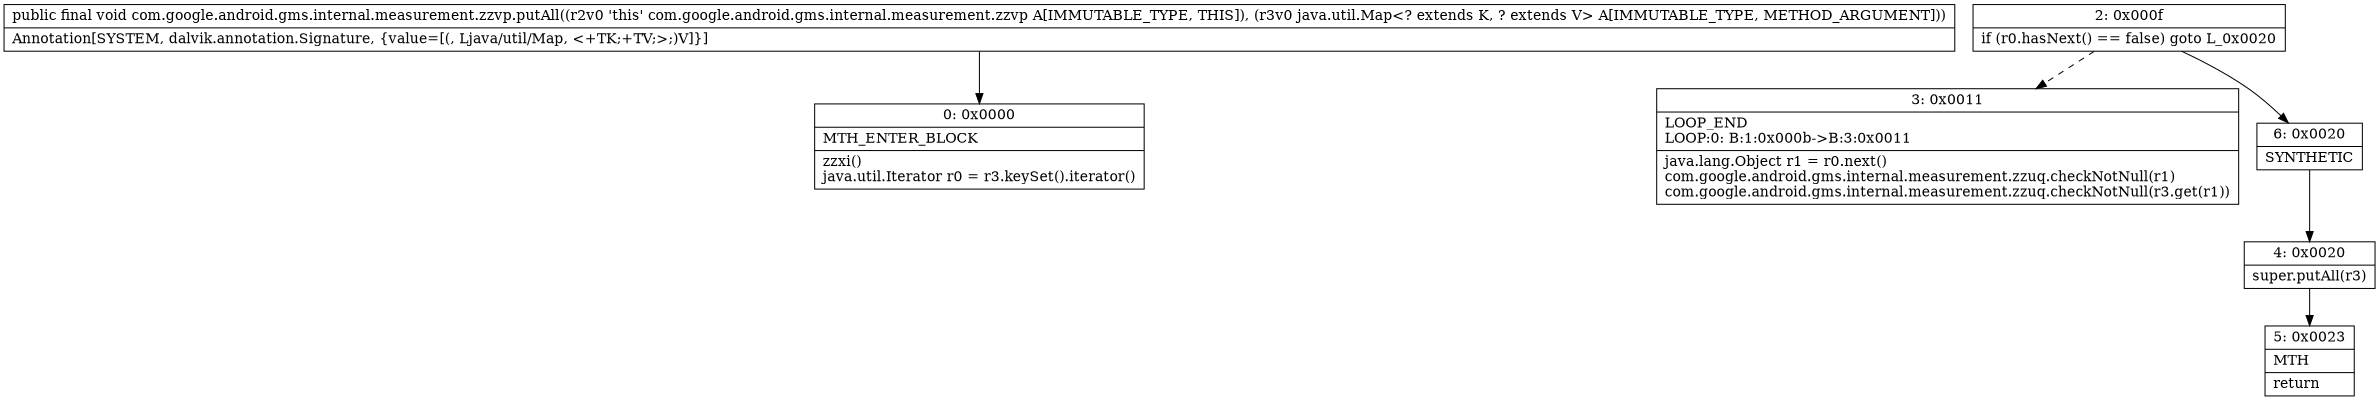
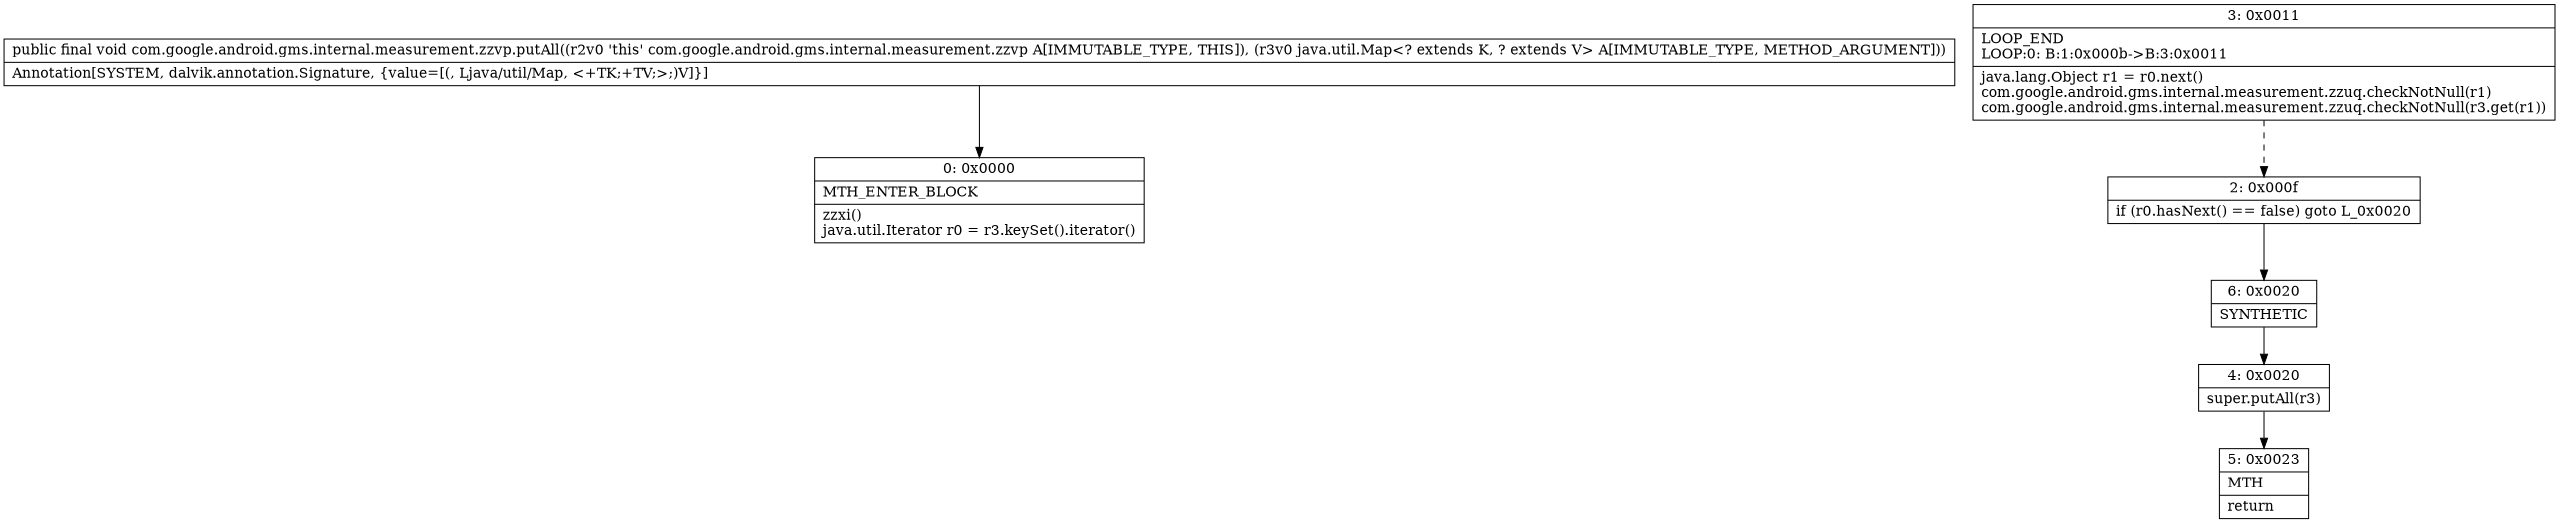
(2069, 67) -> (2264, 143)
